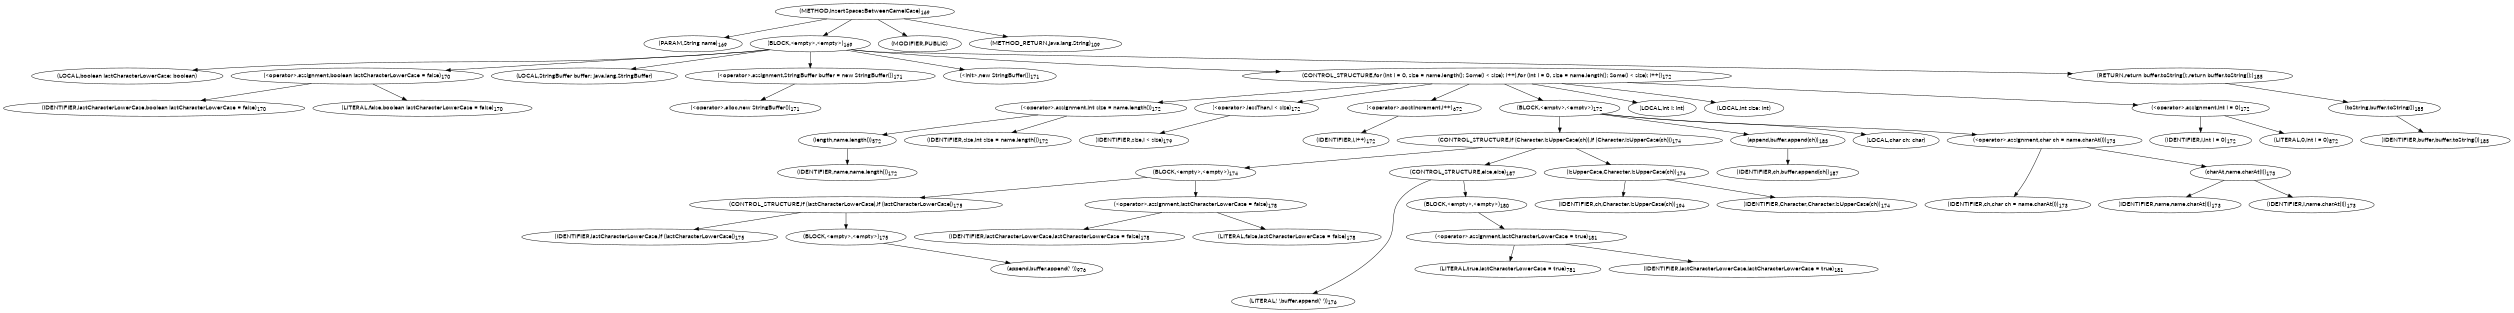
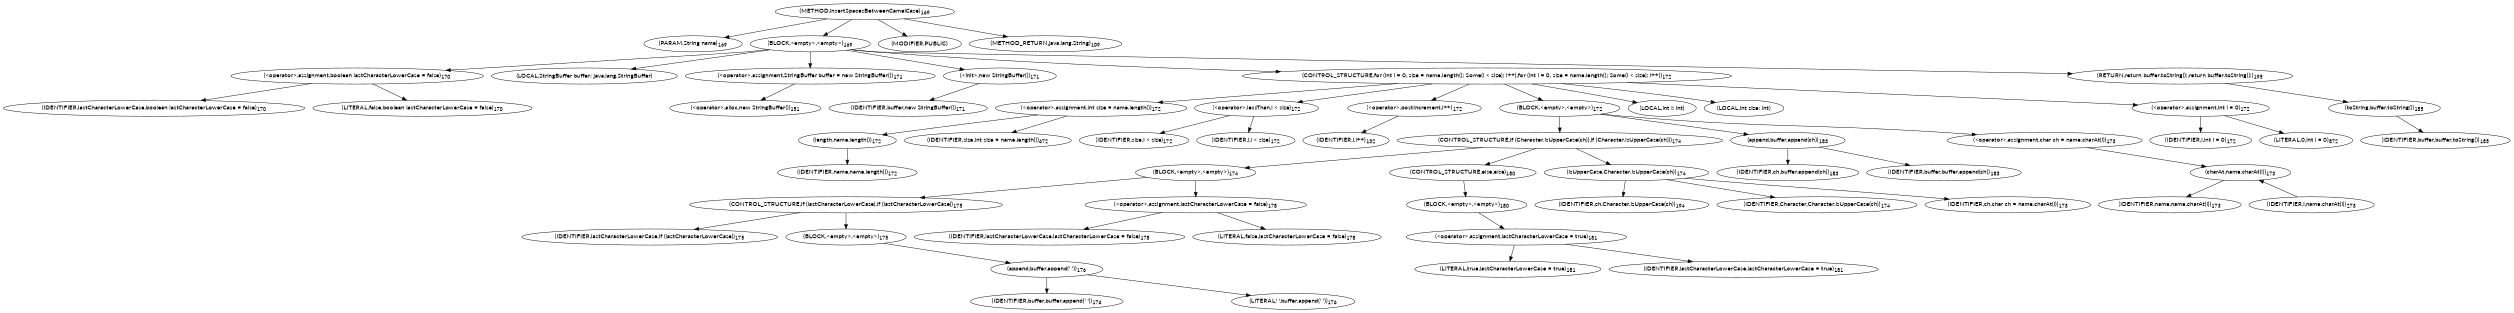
(2258, 75) -> (2258, 75)
(127, 76) -> none
(795, 108) -> (795, 108)
none -> (908, 108)
(1458, 108) -> (1458, 108)
(877, 140) -> (877, 140)
(1044, 140) -> (1044, 140)
(1168, 140) -> (1168, 140)
none -> (1246, 140)
(1371, 140) -> (1371, 140)
(1896, 140) -> none
(1511, 172) -> (1511, 172)
(1834, 172) -> (1834, 172)
(2030, 172) -> (1815, 189)
none -> (1944, 173)
(2271, 188) -> (2280, 189)
(2351, 204) -> (2351, 204)
(1386, 244) -> (1167, 285)
(1082, 269) -> (1082, 269)
(1571, 269) -> (1571, 269)
none -> (1047, 301)
